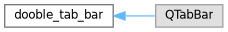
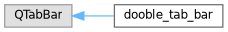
(140, 16) -> (99, 16)
